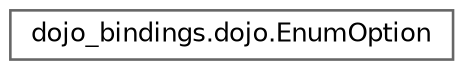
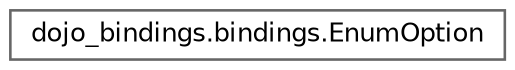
(232, 35) -> (258, 35)
